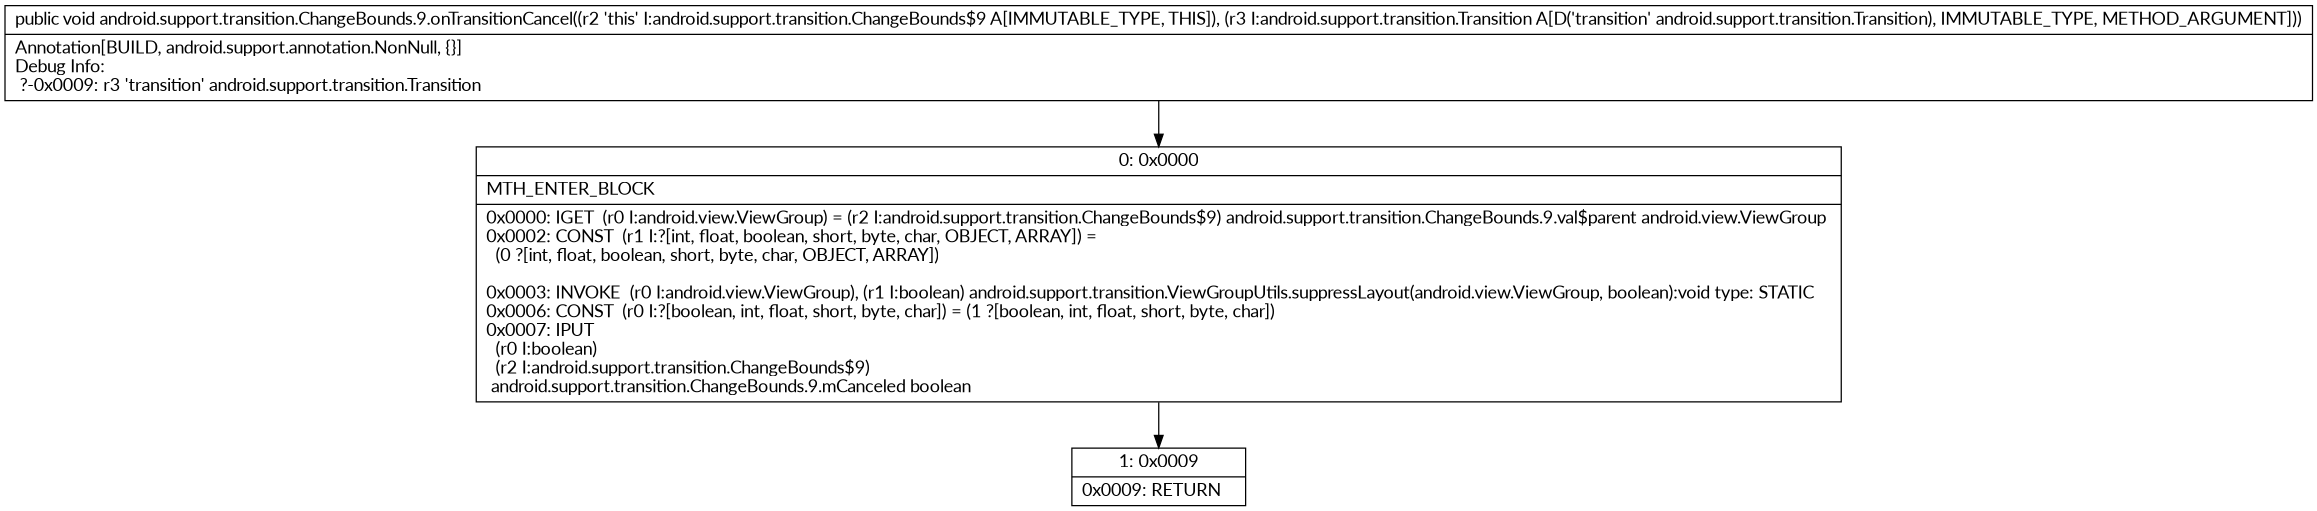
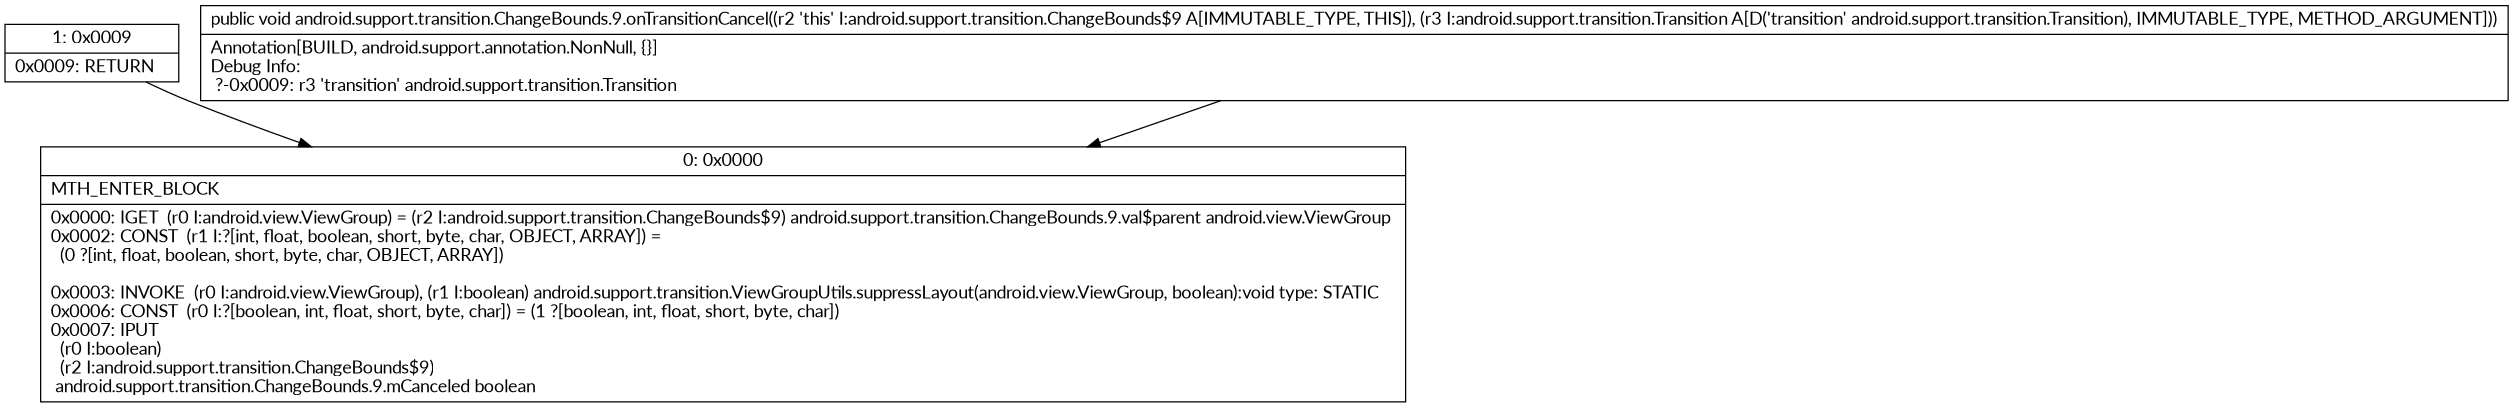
(1159, 419) -> (222, 114)
